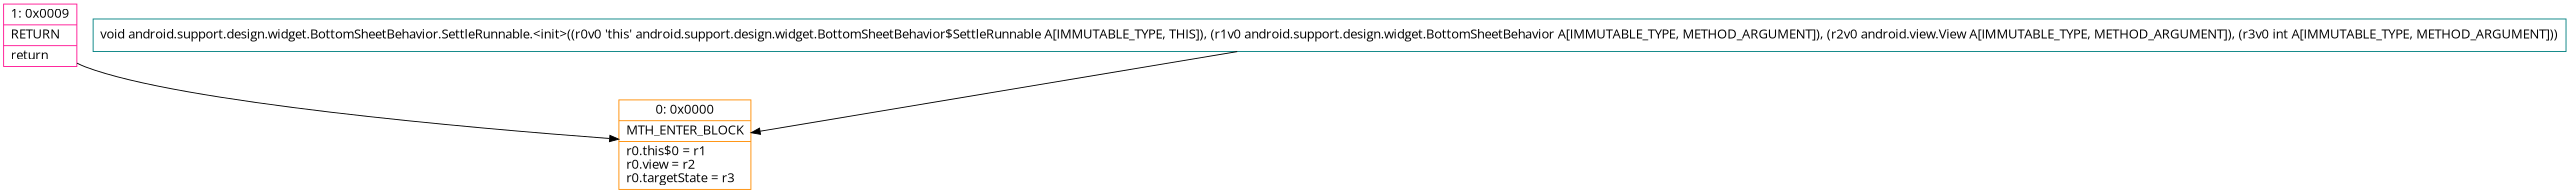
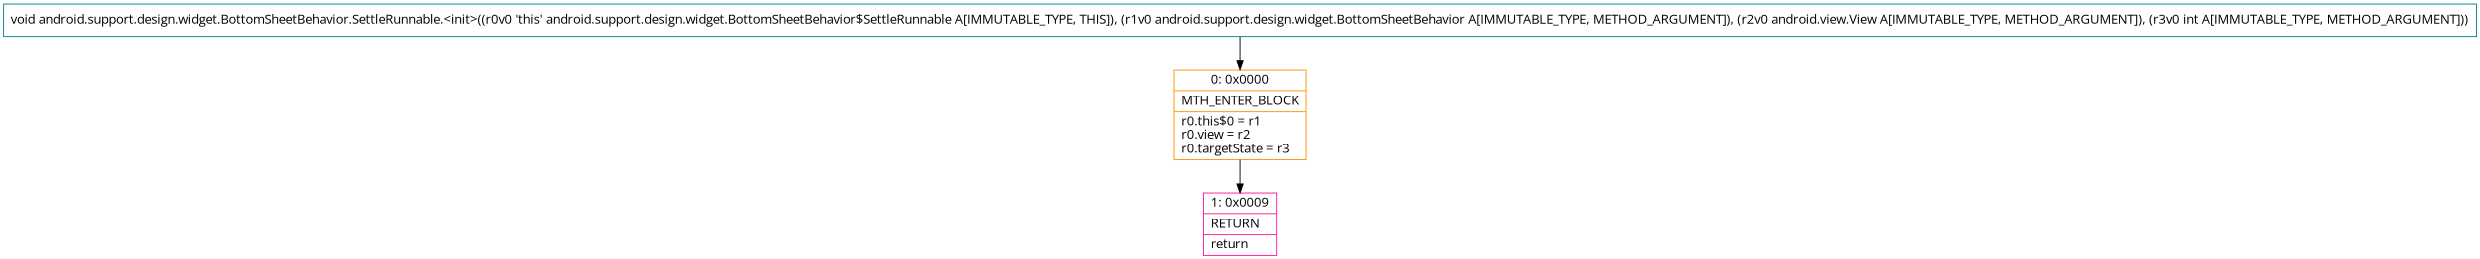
(341, 113) -> (1240, 172)
